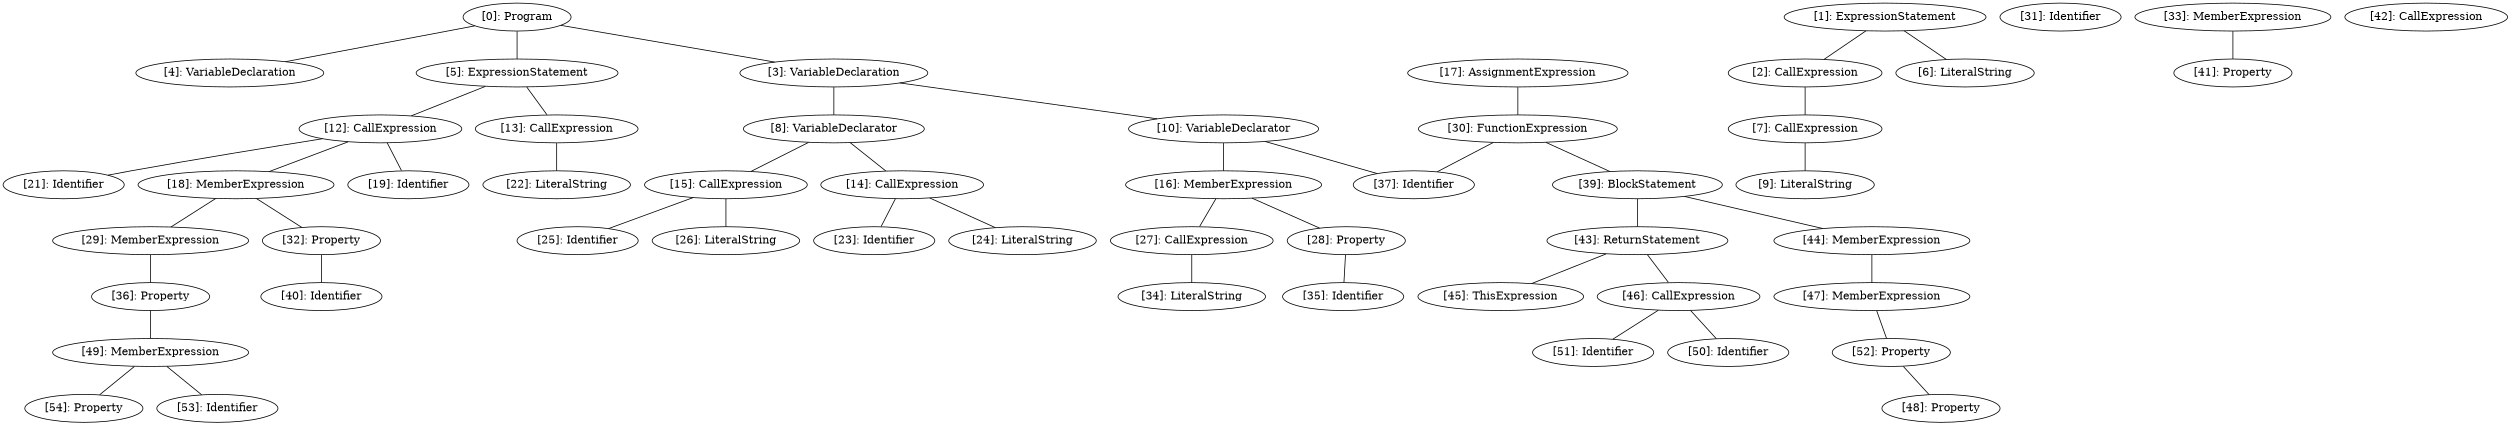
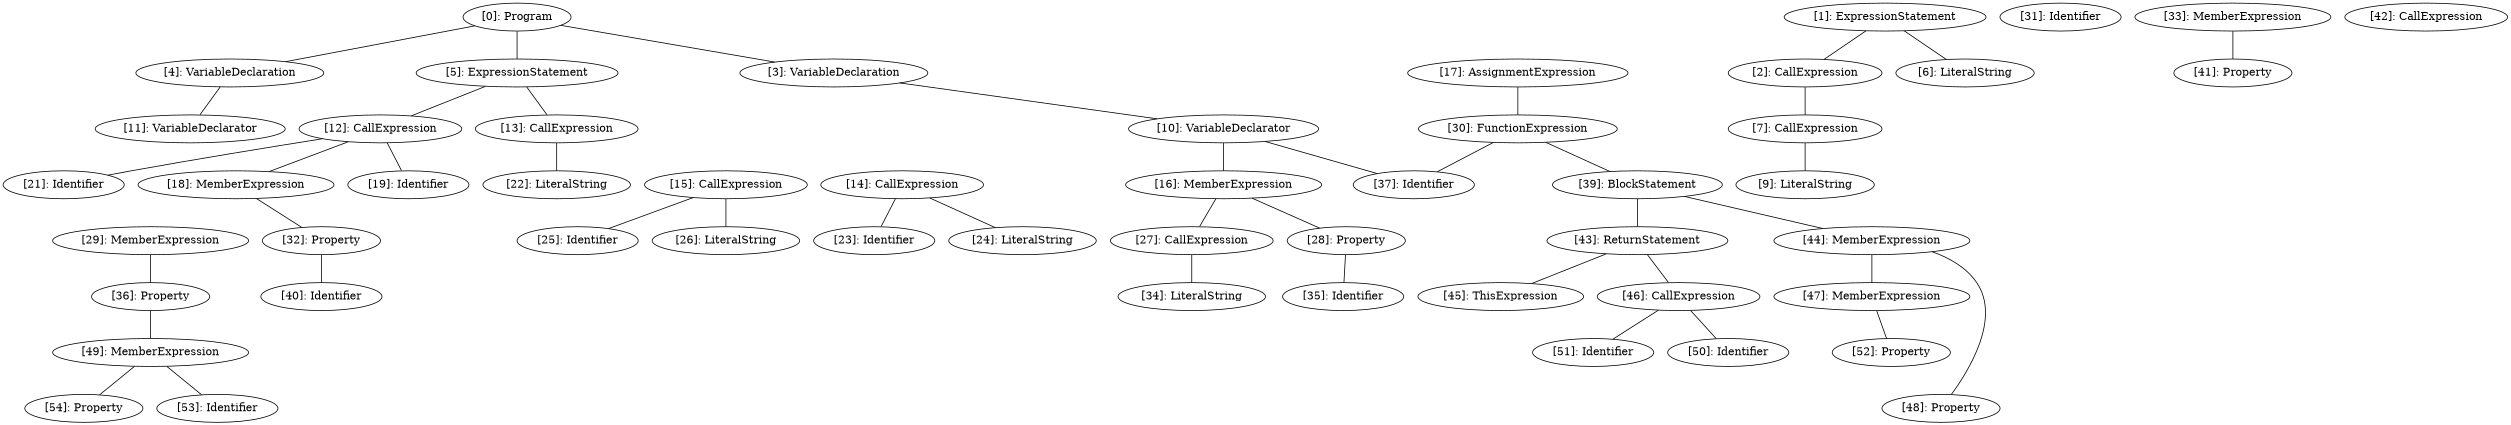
none -> (190, 129)
(834, 129) -> none
(193, 213) -> none
(1916, 380) -> (1985, 314)
